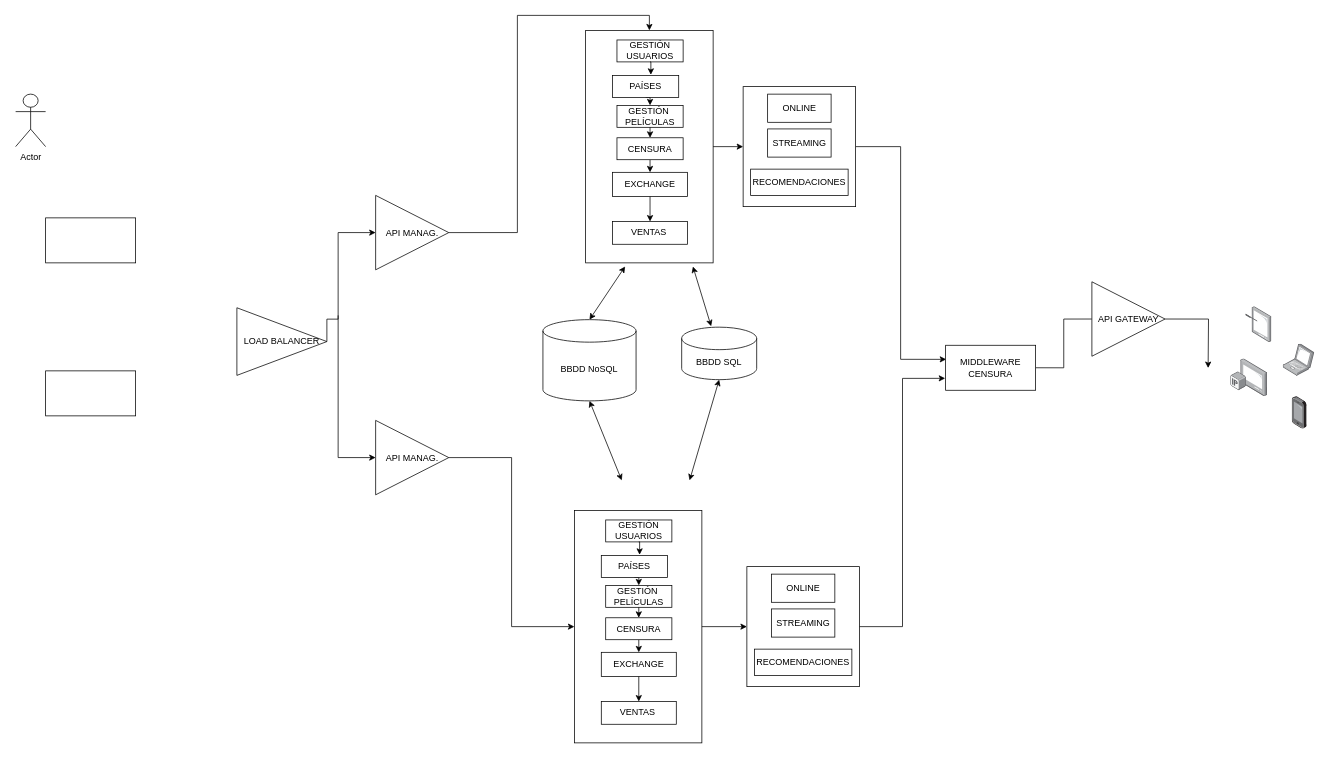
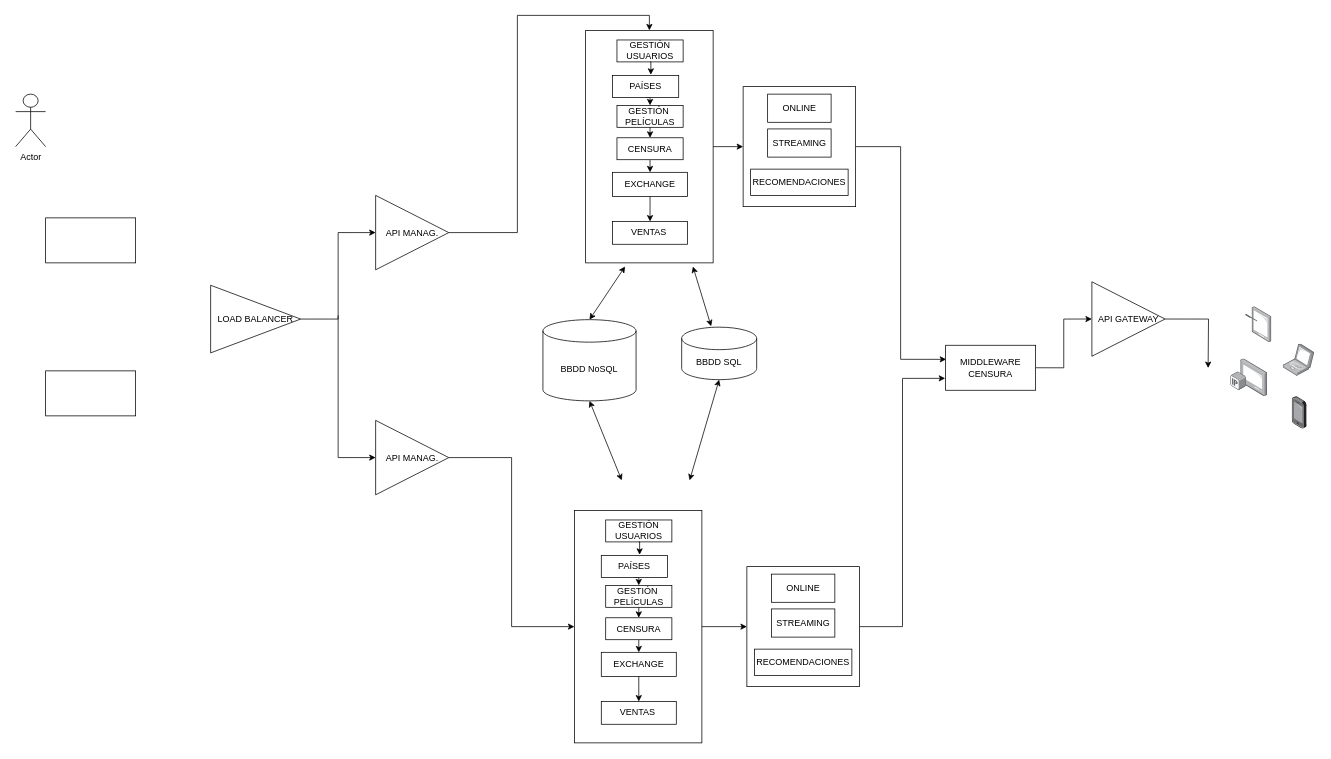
(1087, 319) -> (1085, 319)
(282, 342) -> (255, 319)
